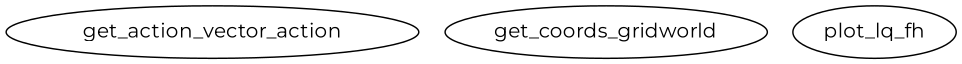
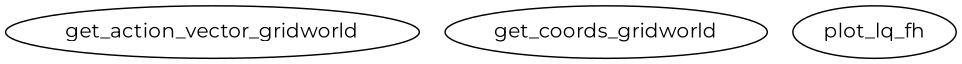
(212, 32) -> (212, 32)
